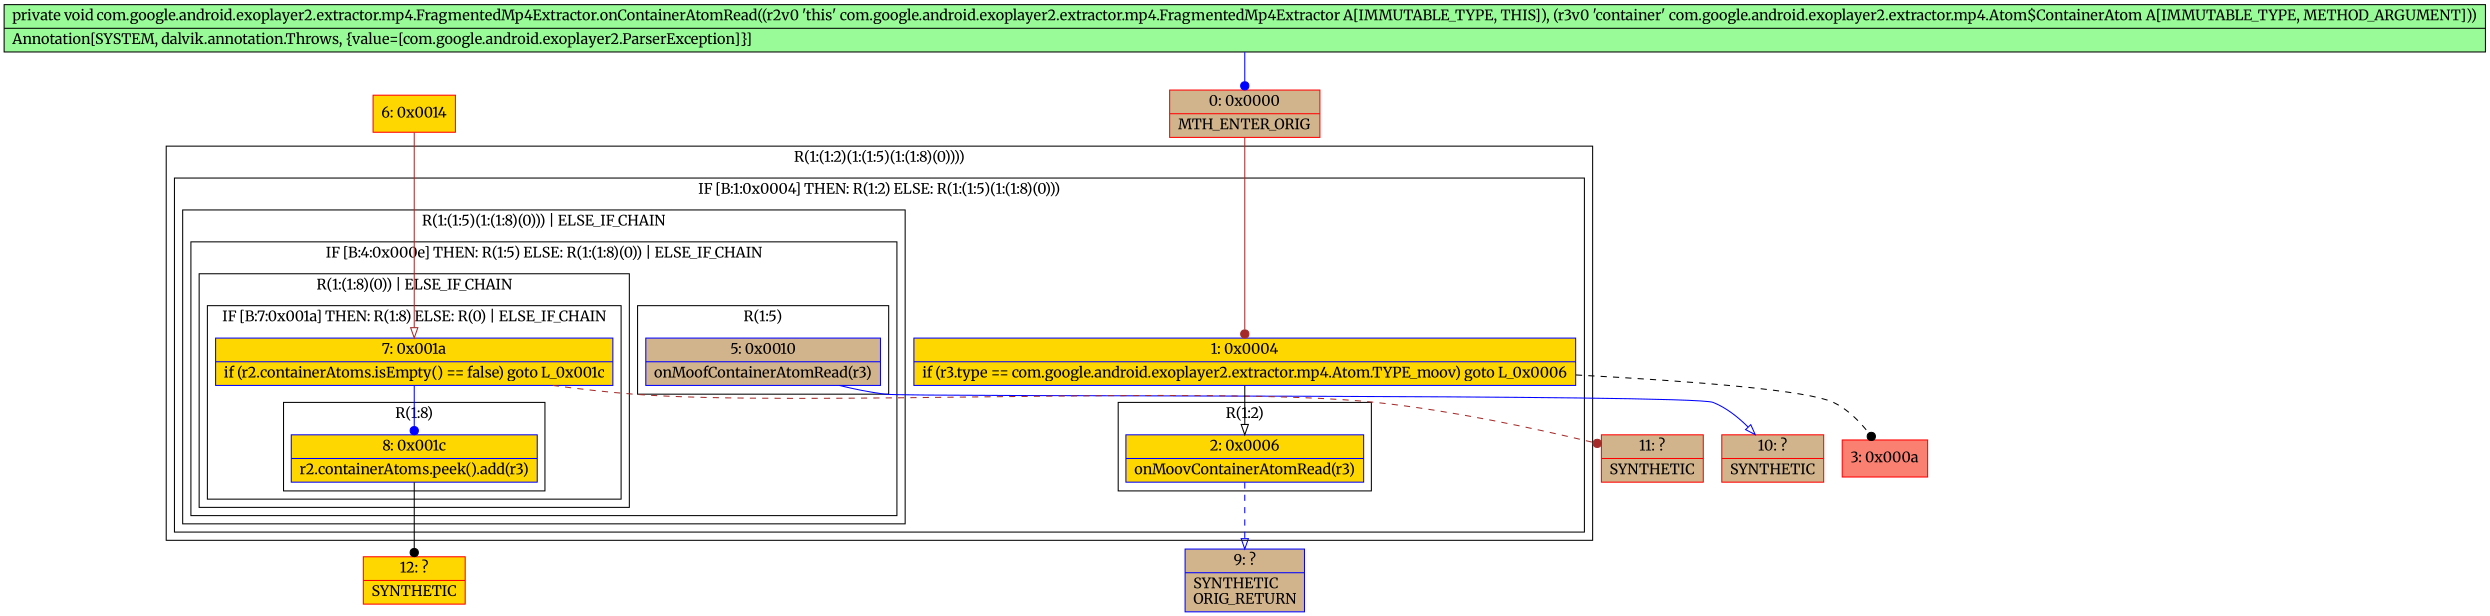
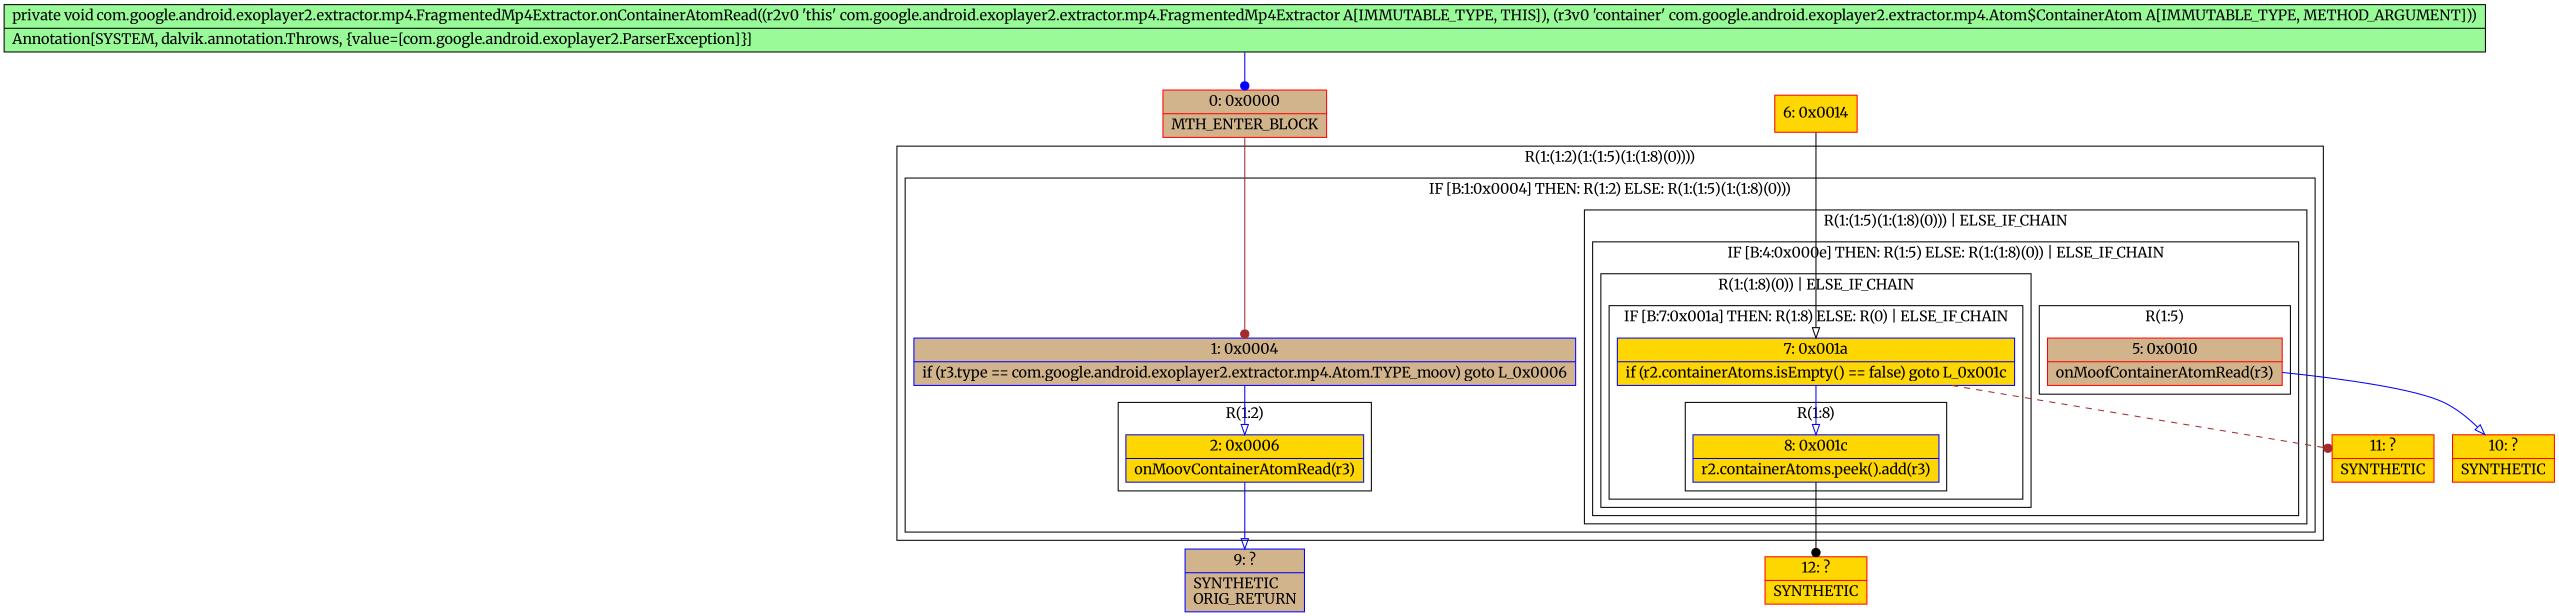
(1245, 125) -> (1245, 125)
(414, 230) -> (1816, 230)
(763, 362) -> (2165, 362)
(1245, 362) -> (1245, 362)
(414, 409) -> (1816, 409)
(1245, 409) -> (1245, 409)
(1652, 458) -> (2383, 458)
(1773, 458) -> (2503, 458)
(1885, 458) -> none
(1245, 510) -> (1245, 510)
